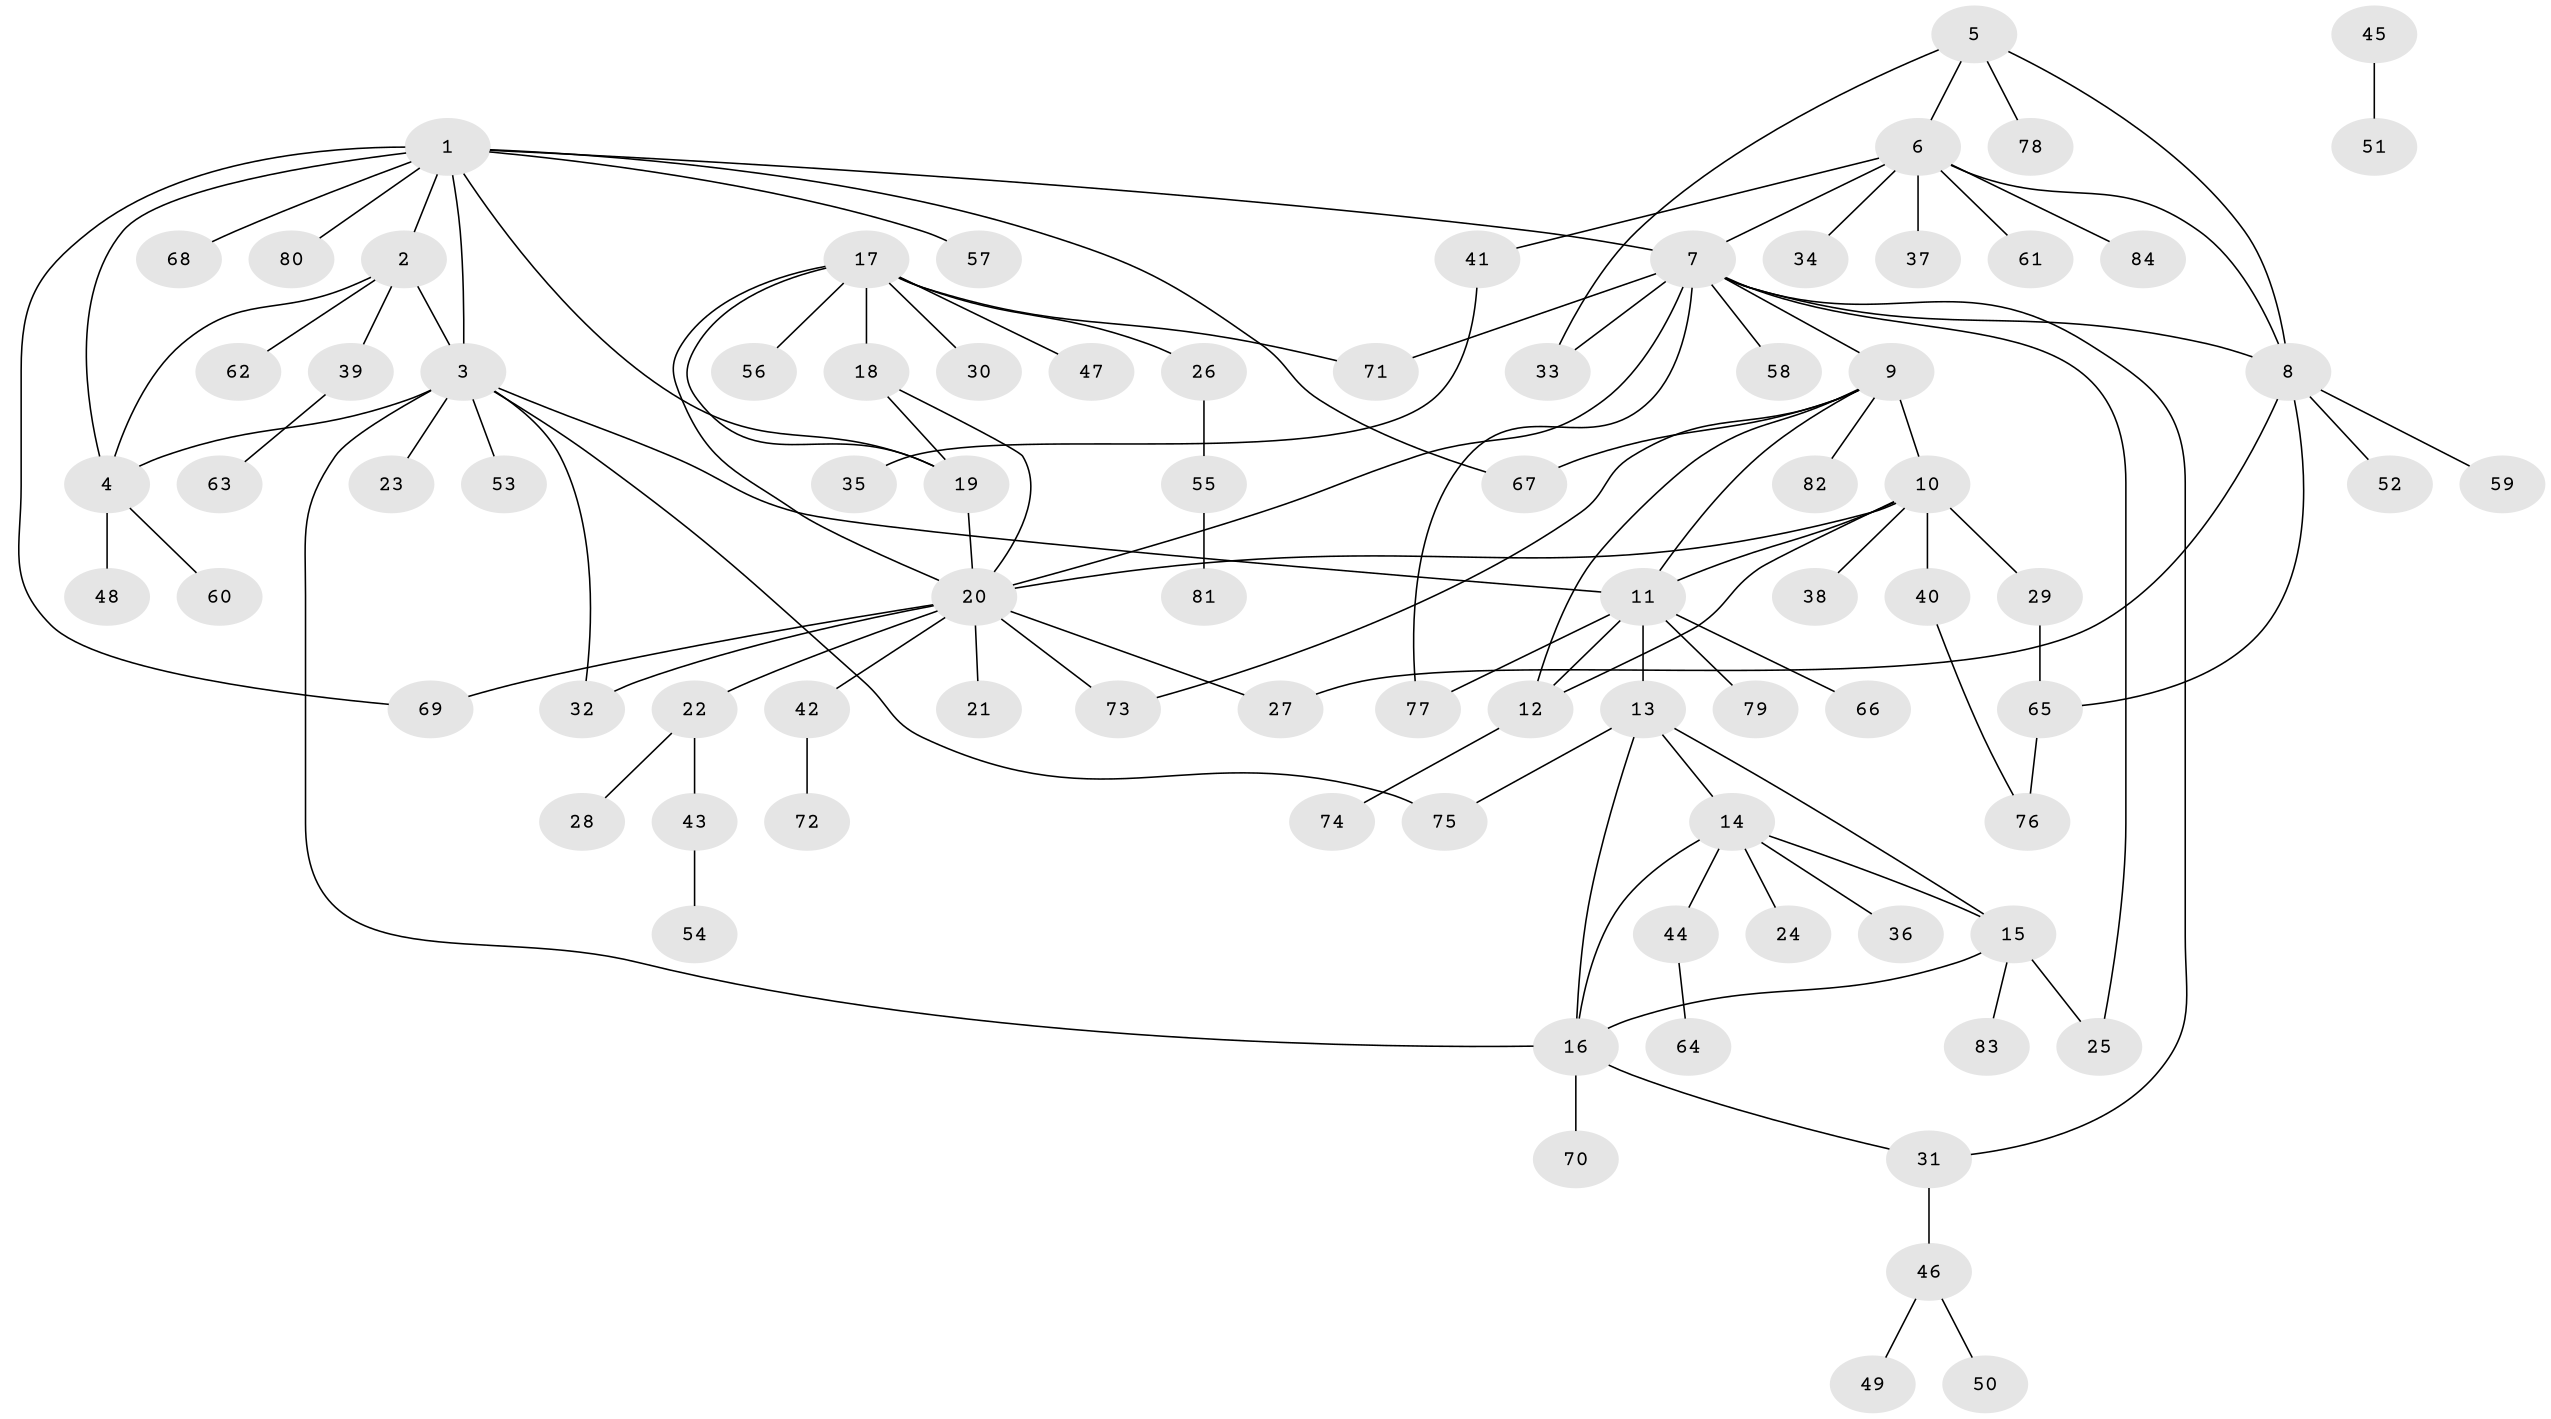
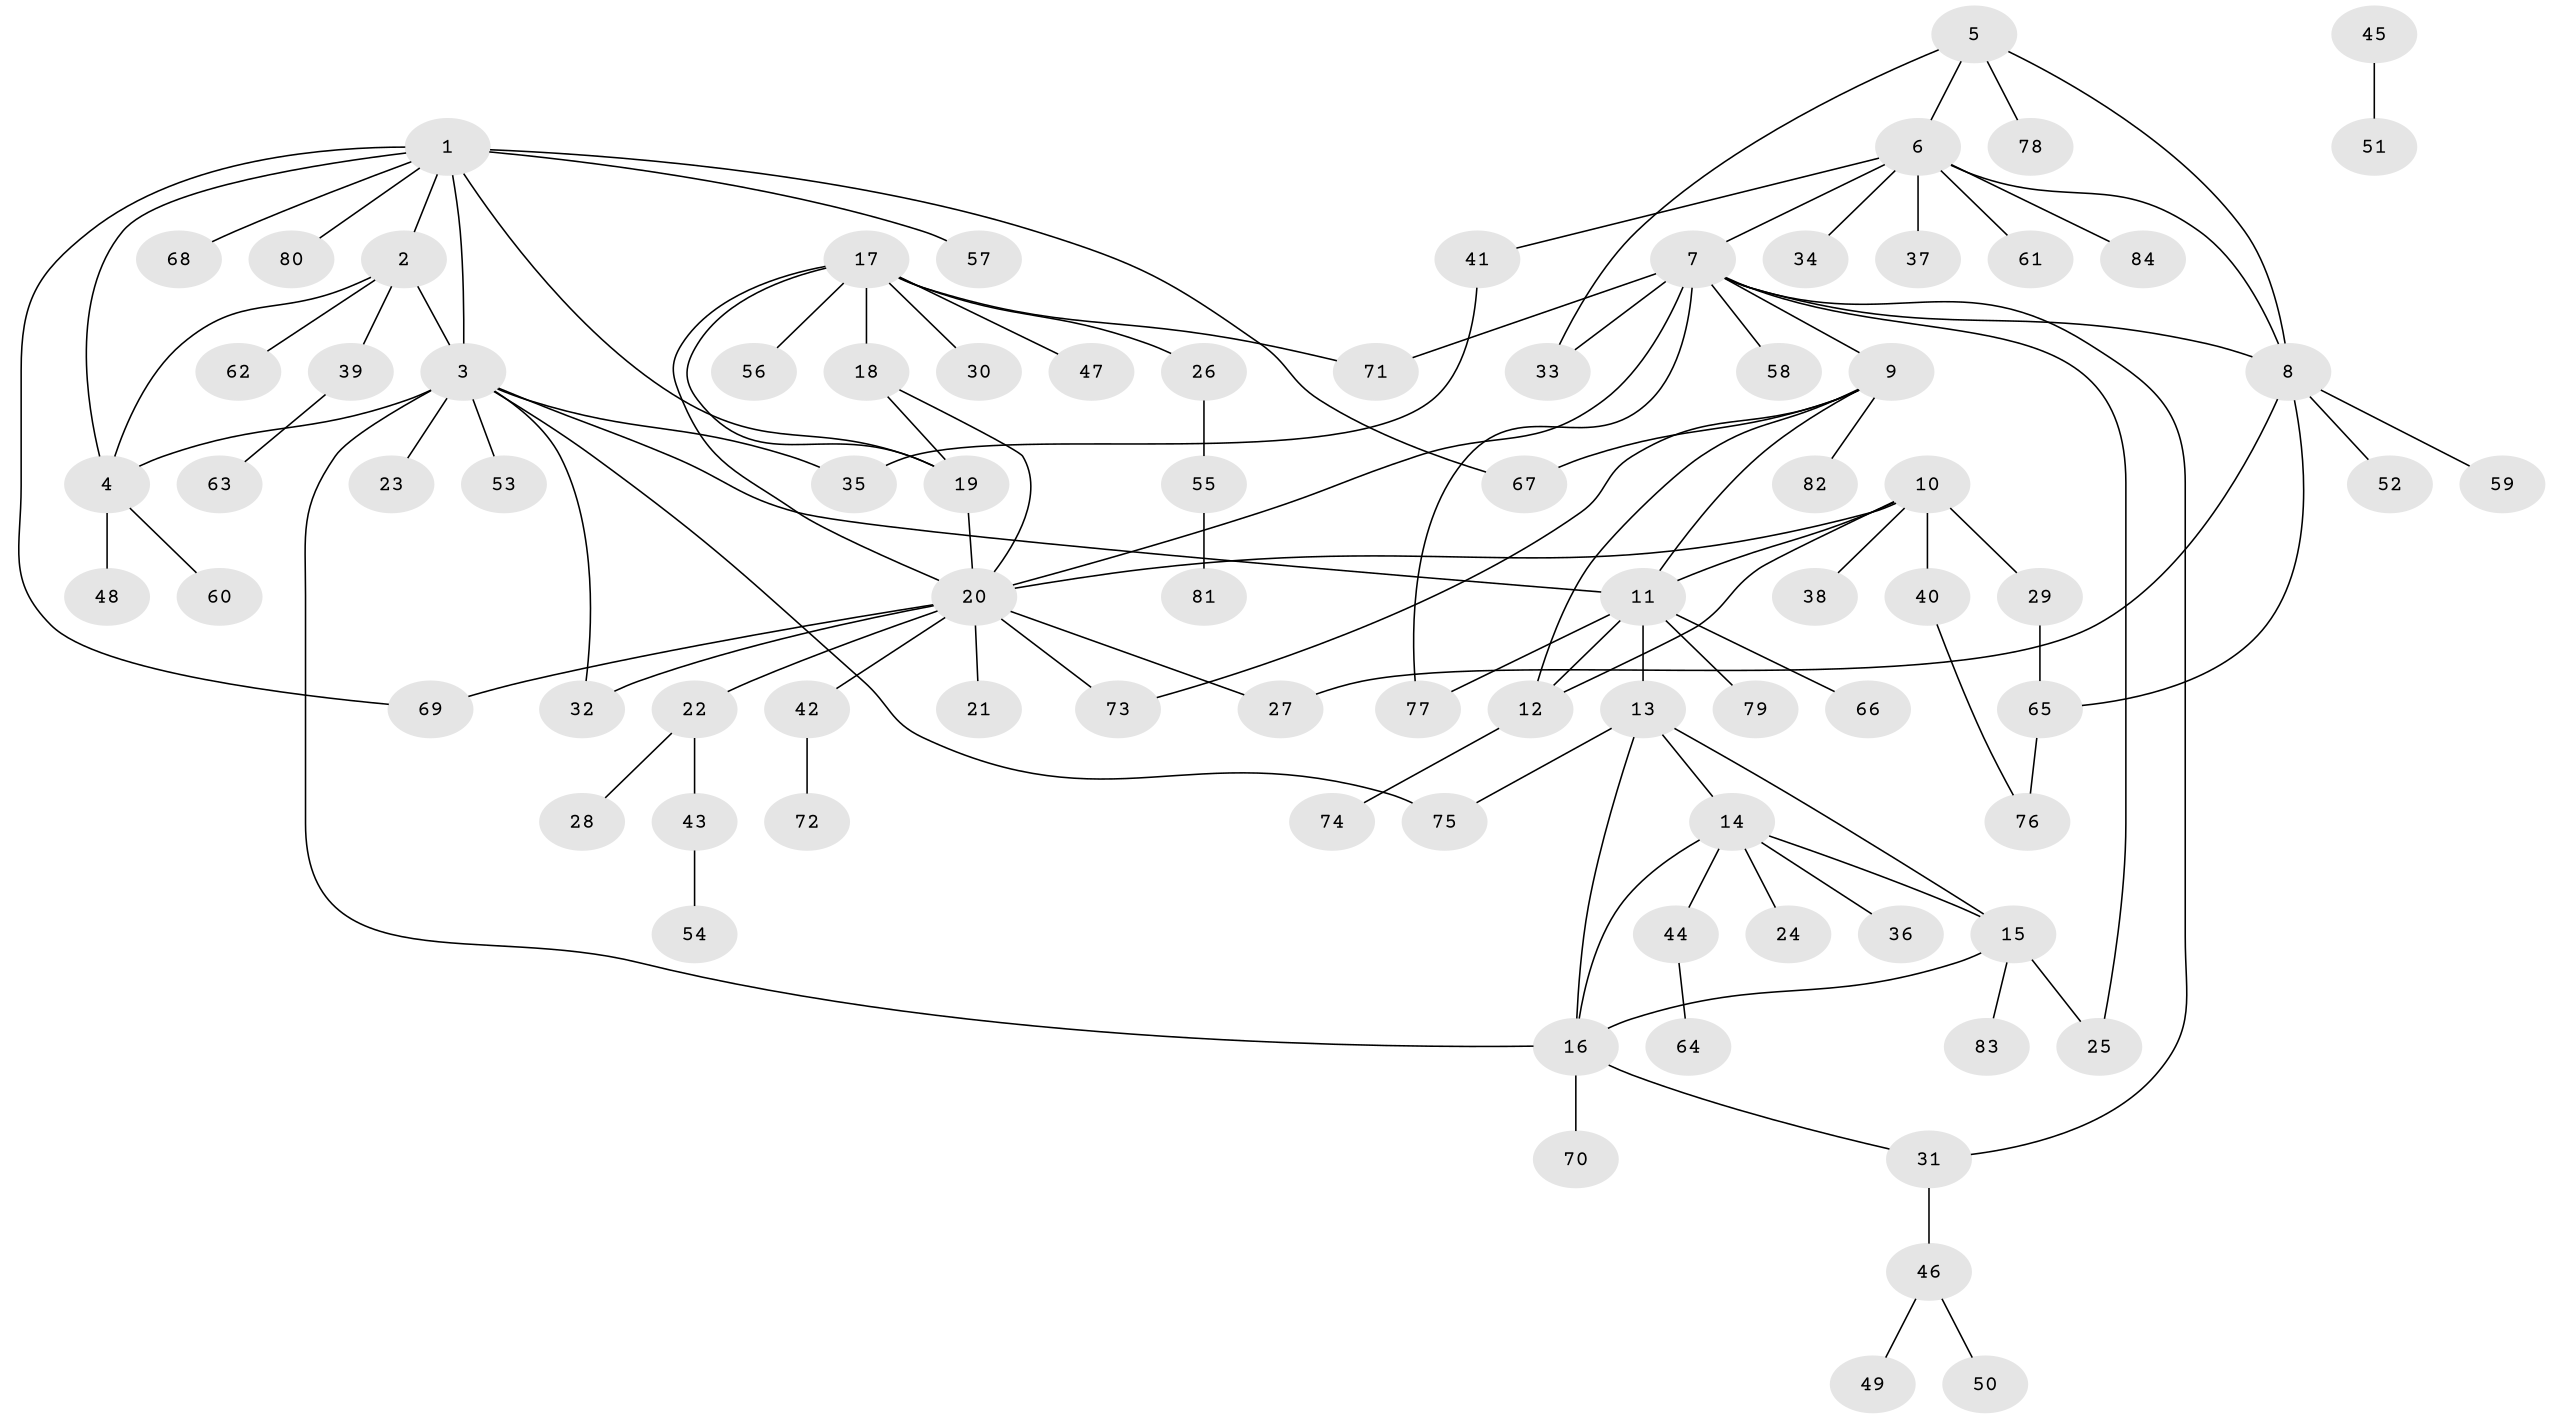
(1072, 187) -> none
none -> (659, 428)
(1910, 428) -> none
